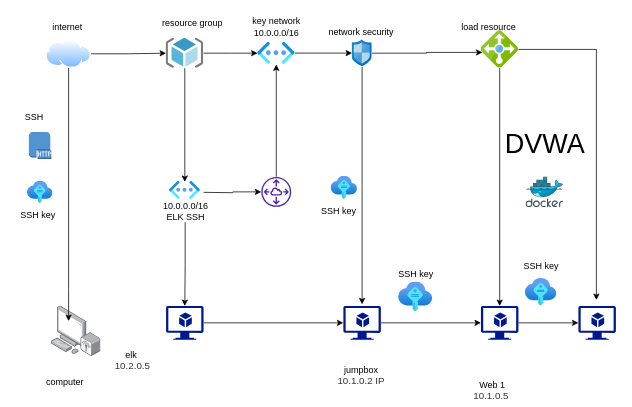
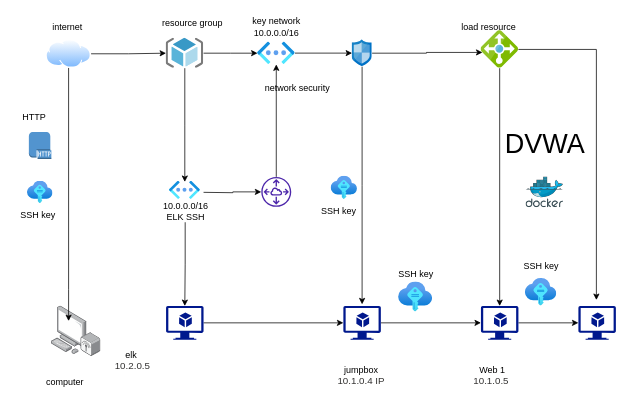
(361, 32) -> (297, 88)
(35, 117) -> (35, 117)
(362, 375) -> (362, 375)
(492, 390) -> (492, 375)
